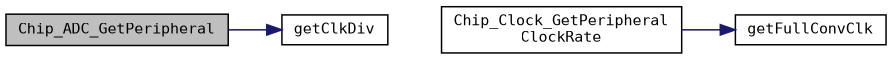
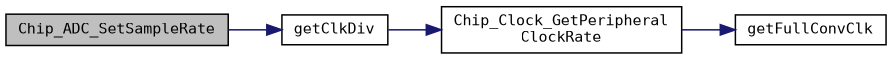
(117, 30) -> (117, 30)
none -> (407, 30)
